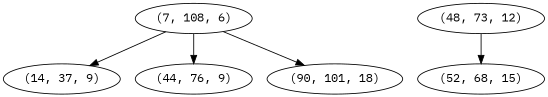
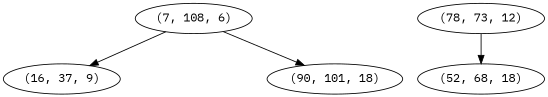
(481, 18) -> (481, 18)
(62, 79) -> (62, 79)
(194, 79) -> none
(481, 79) -> (481, 79)
